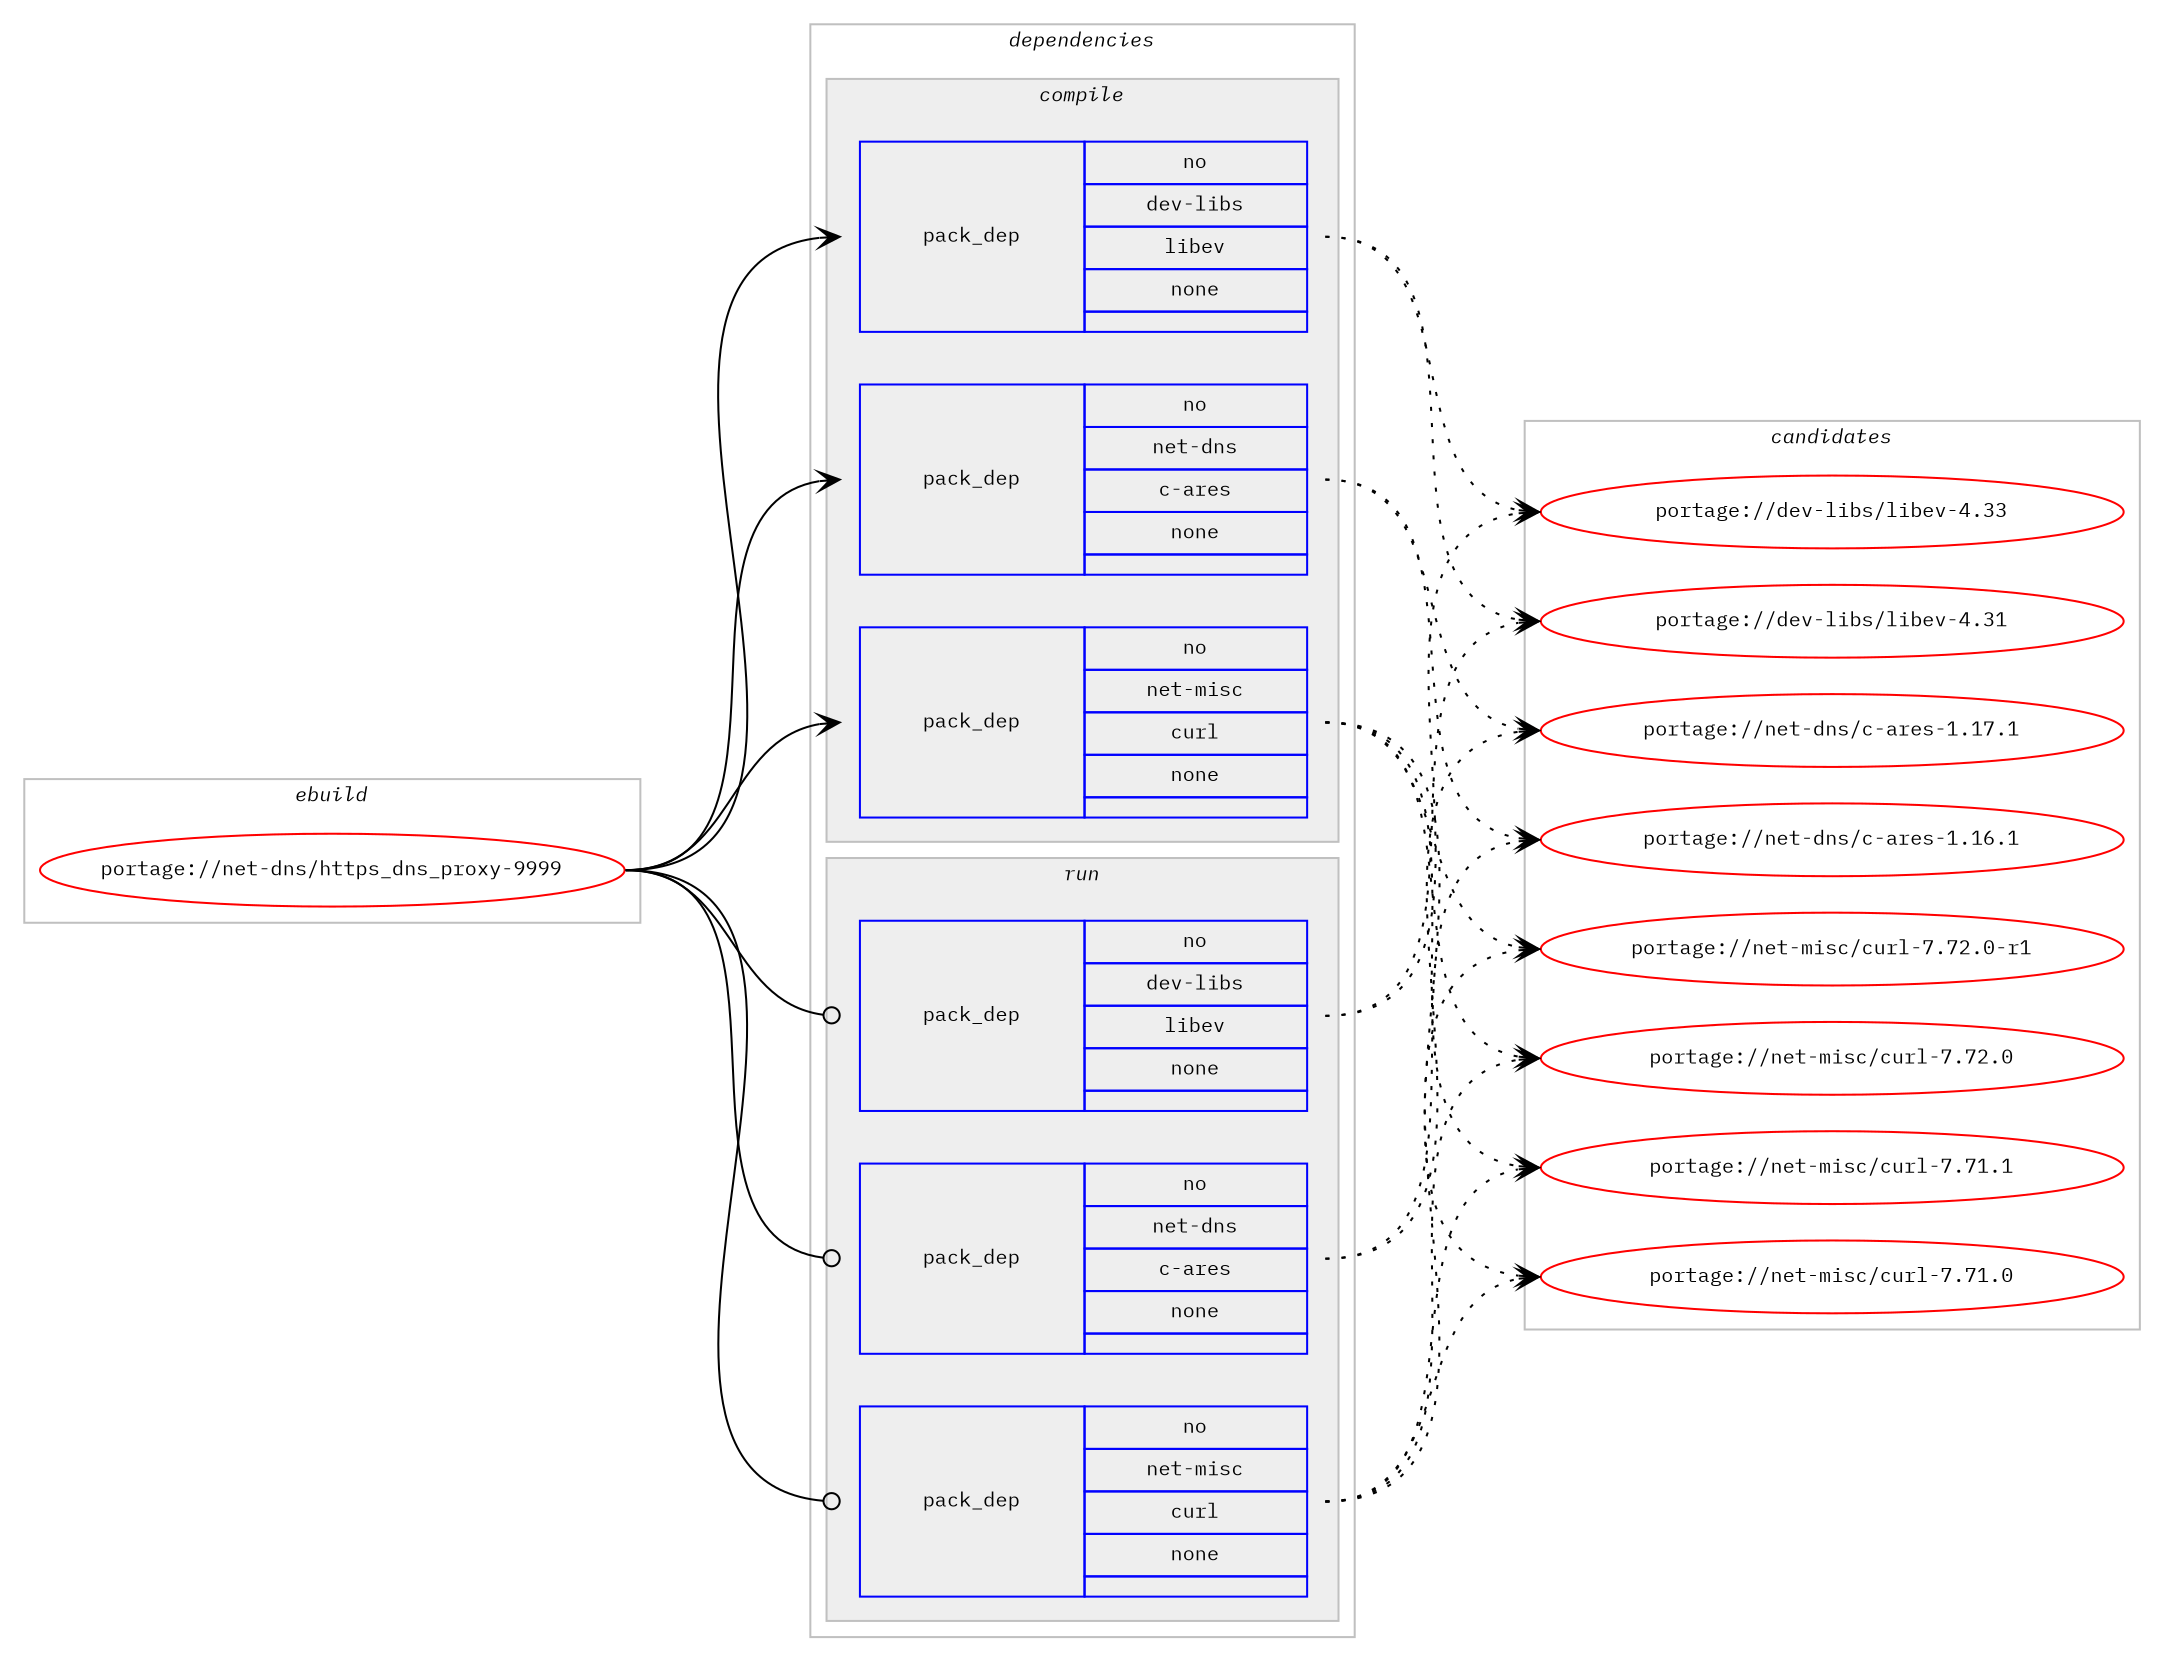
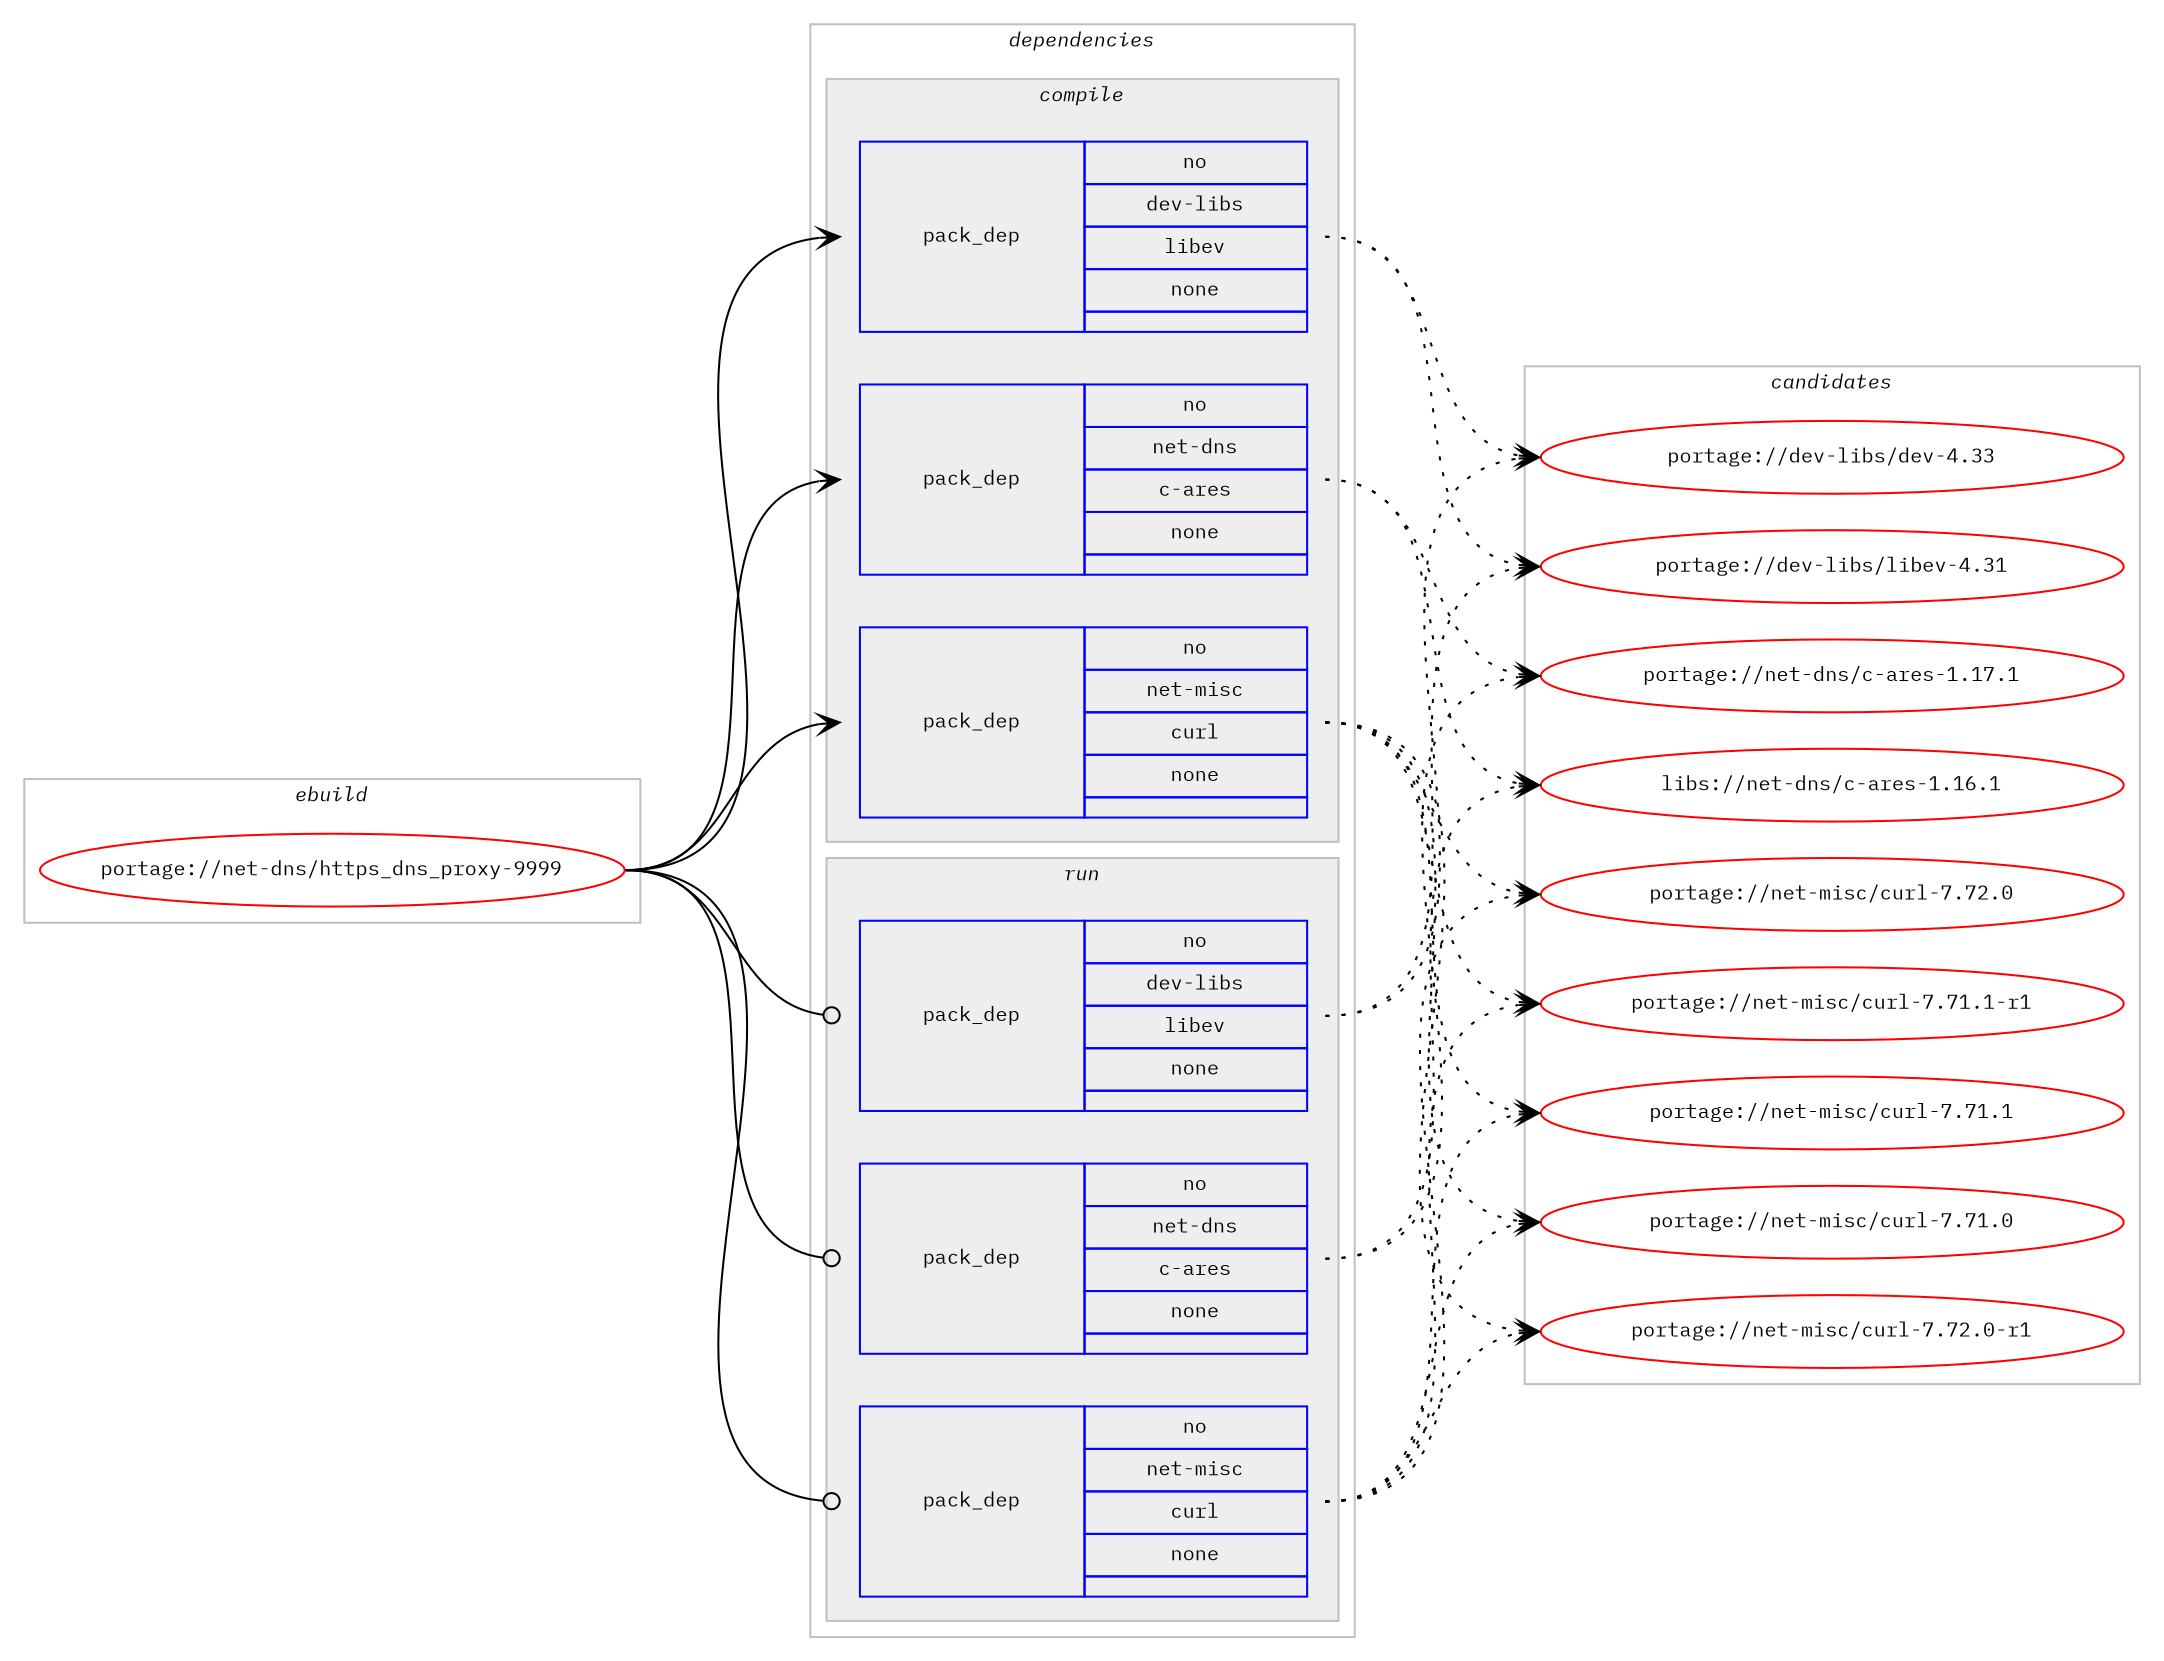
(1832, 512) -> (1832, 457)
(1832, 840) -> (1832, 785)
none -> (1832, 1004)
